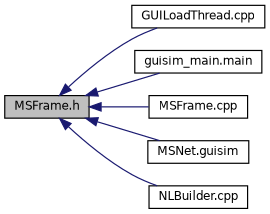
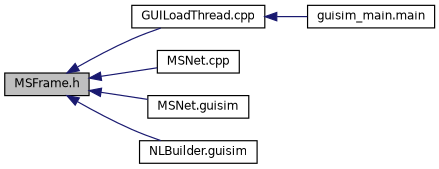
(128, 83) -> (292, 17)
(198, 107) -> (198, 62)
(198, 197) -> (198, 152)
